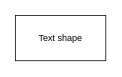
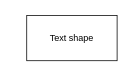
(60, 38) -> (72, 38)
